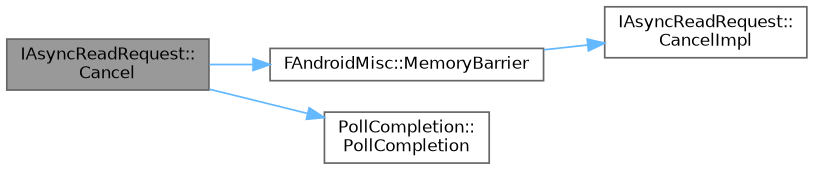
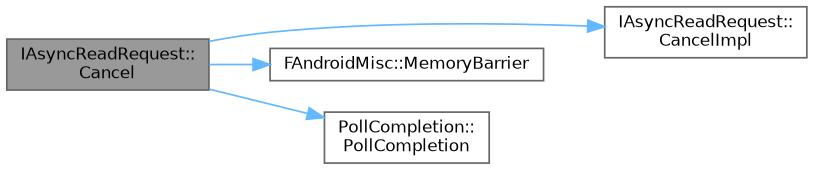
(566, 47) -> (398, 25)
